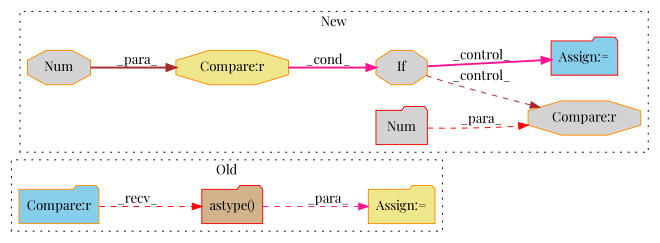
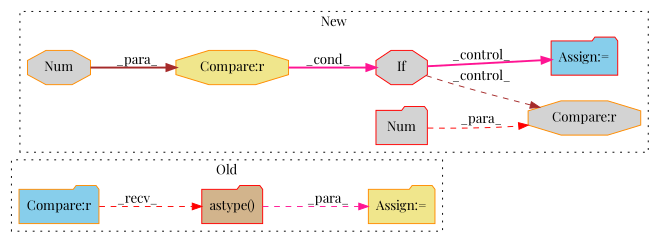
(402, 68) -> (402, 68)
